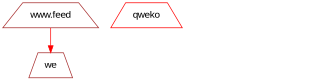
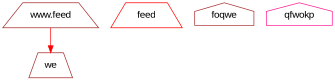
(147, 15) -> (147, 15)
none -> (224, 15)
none -> (299, 15)
